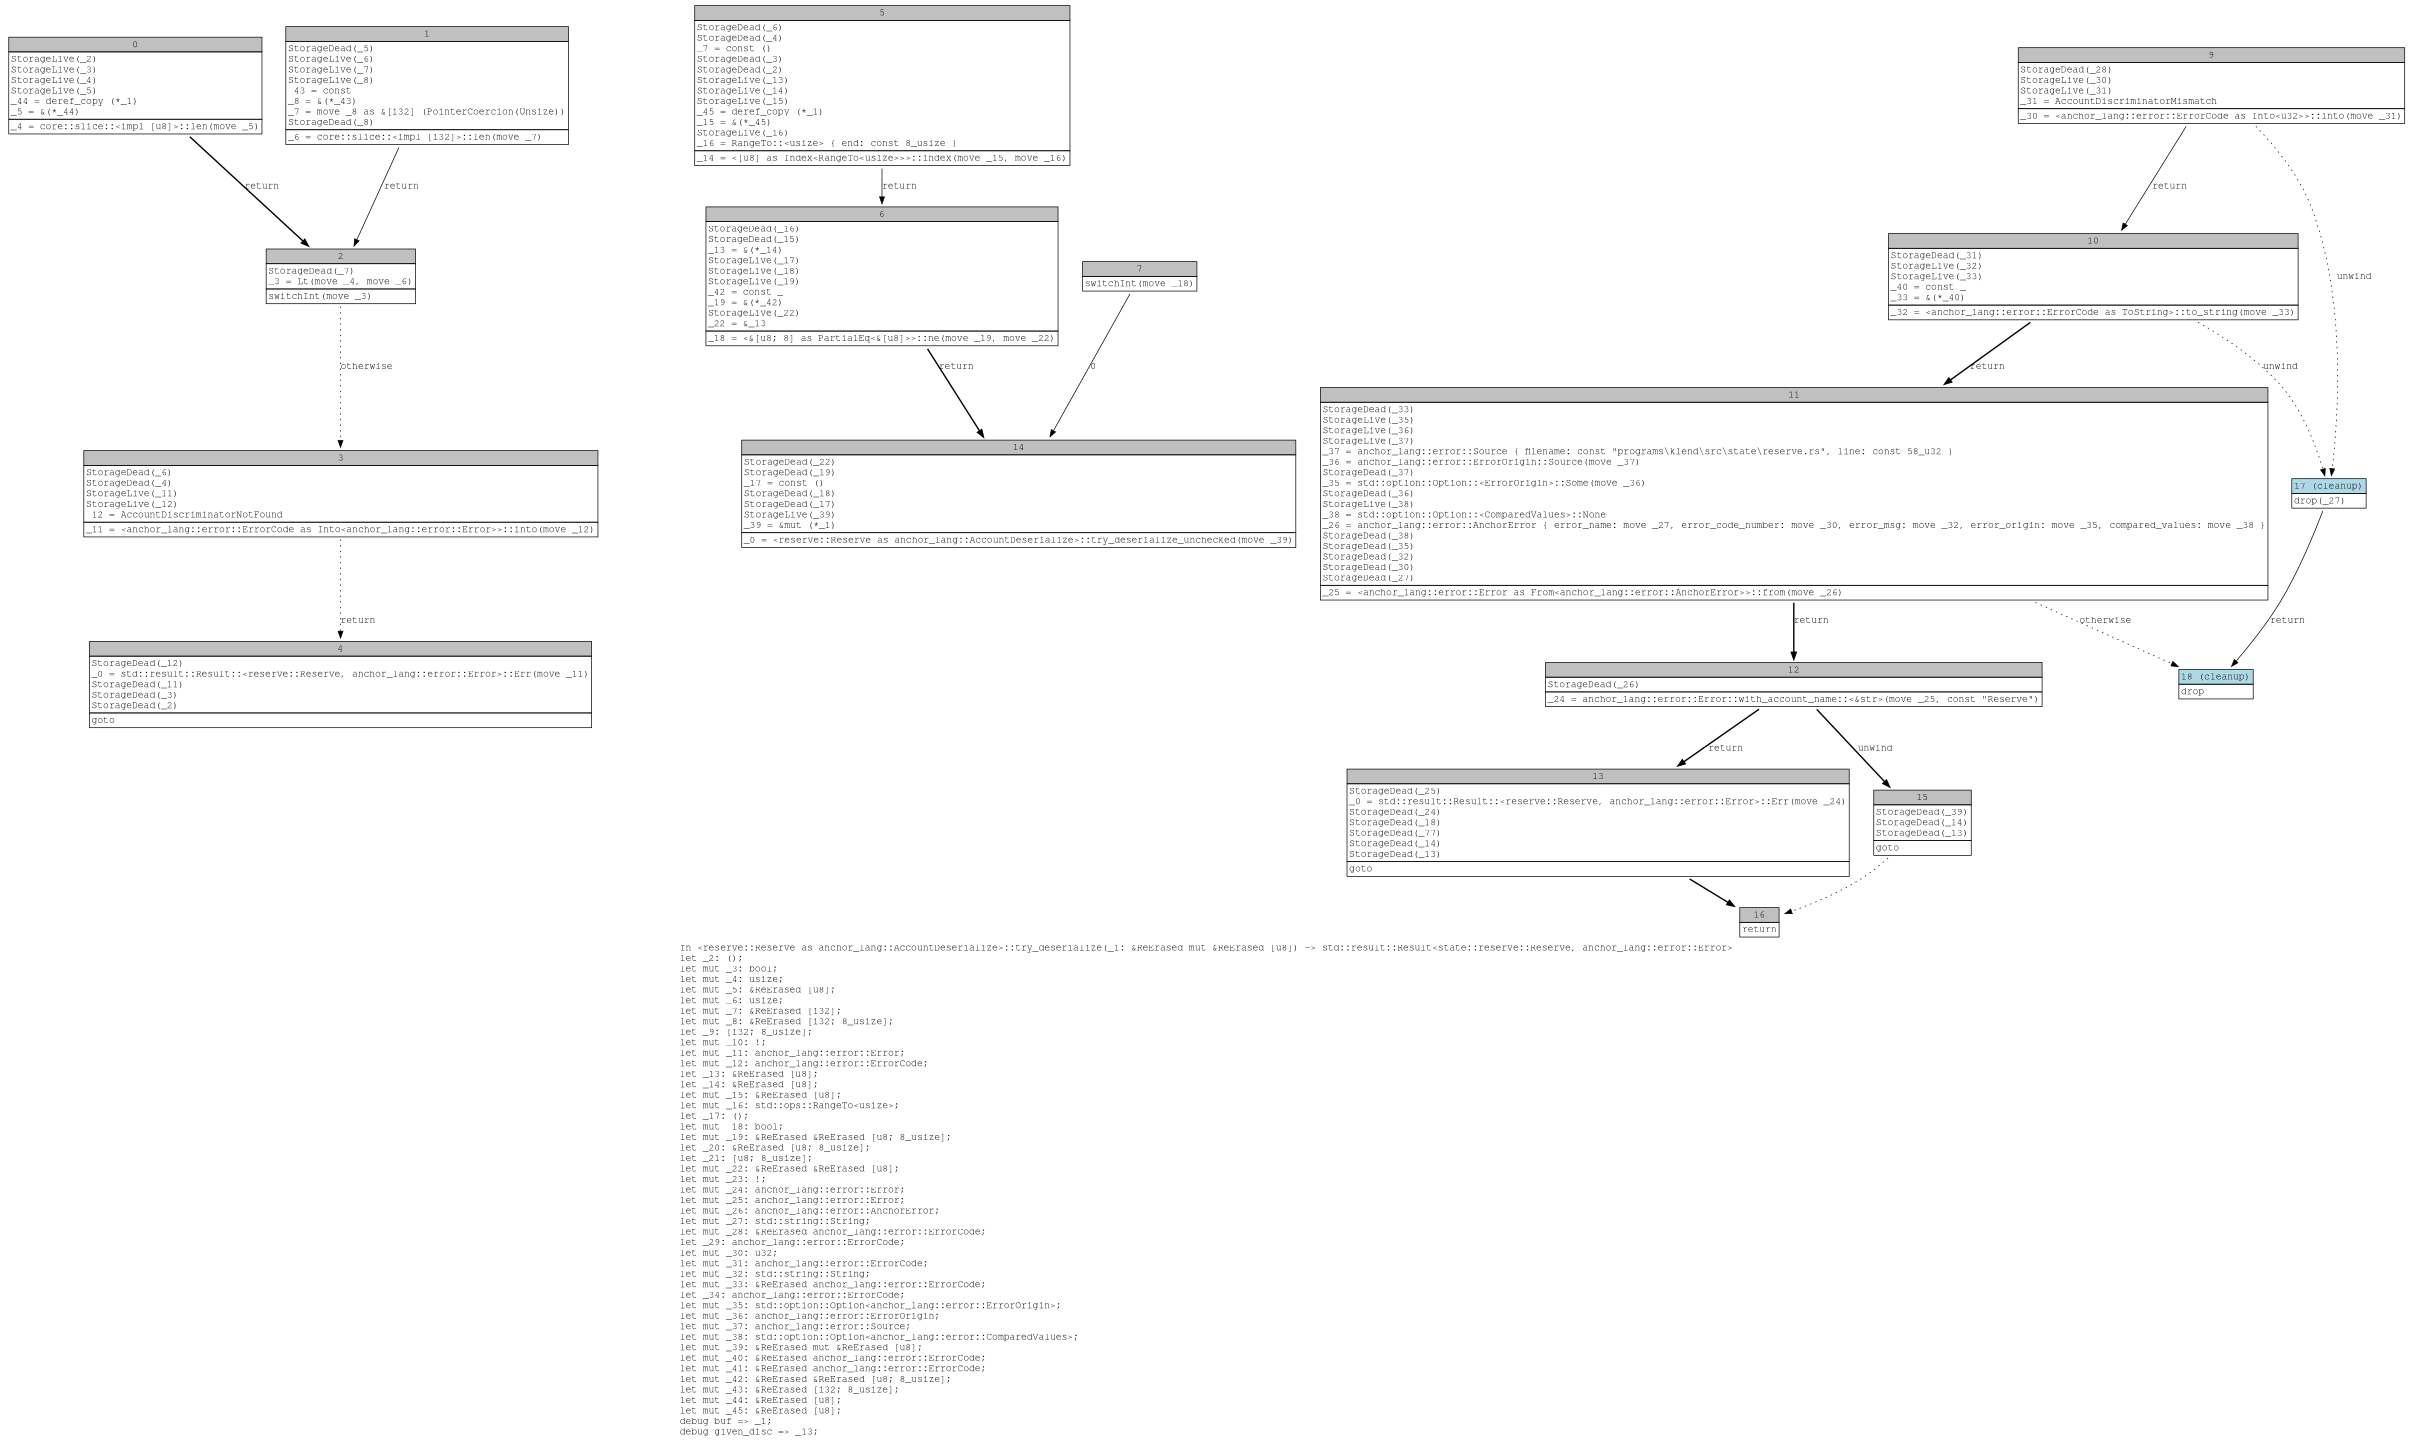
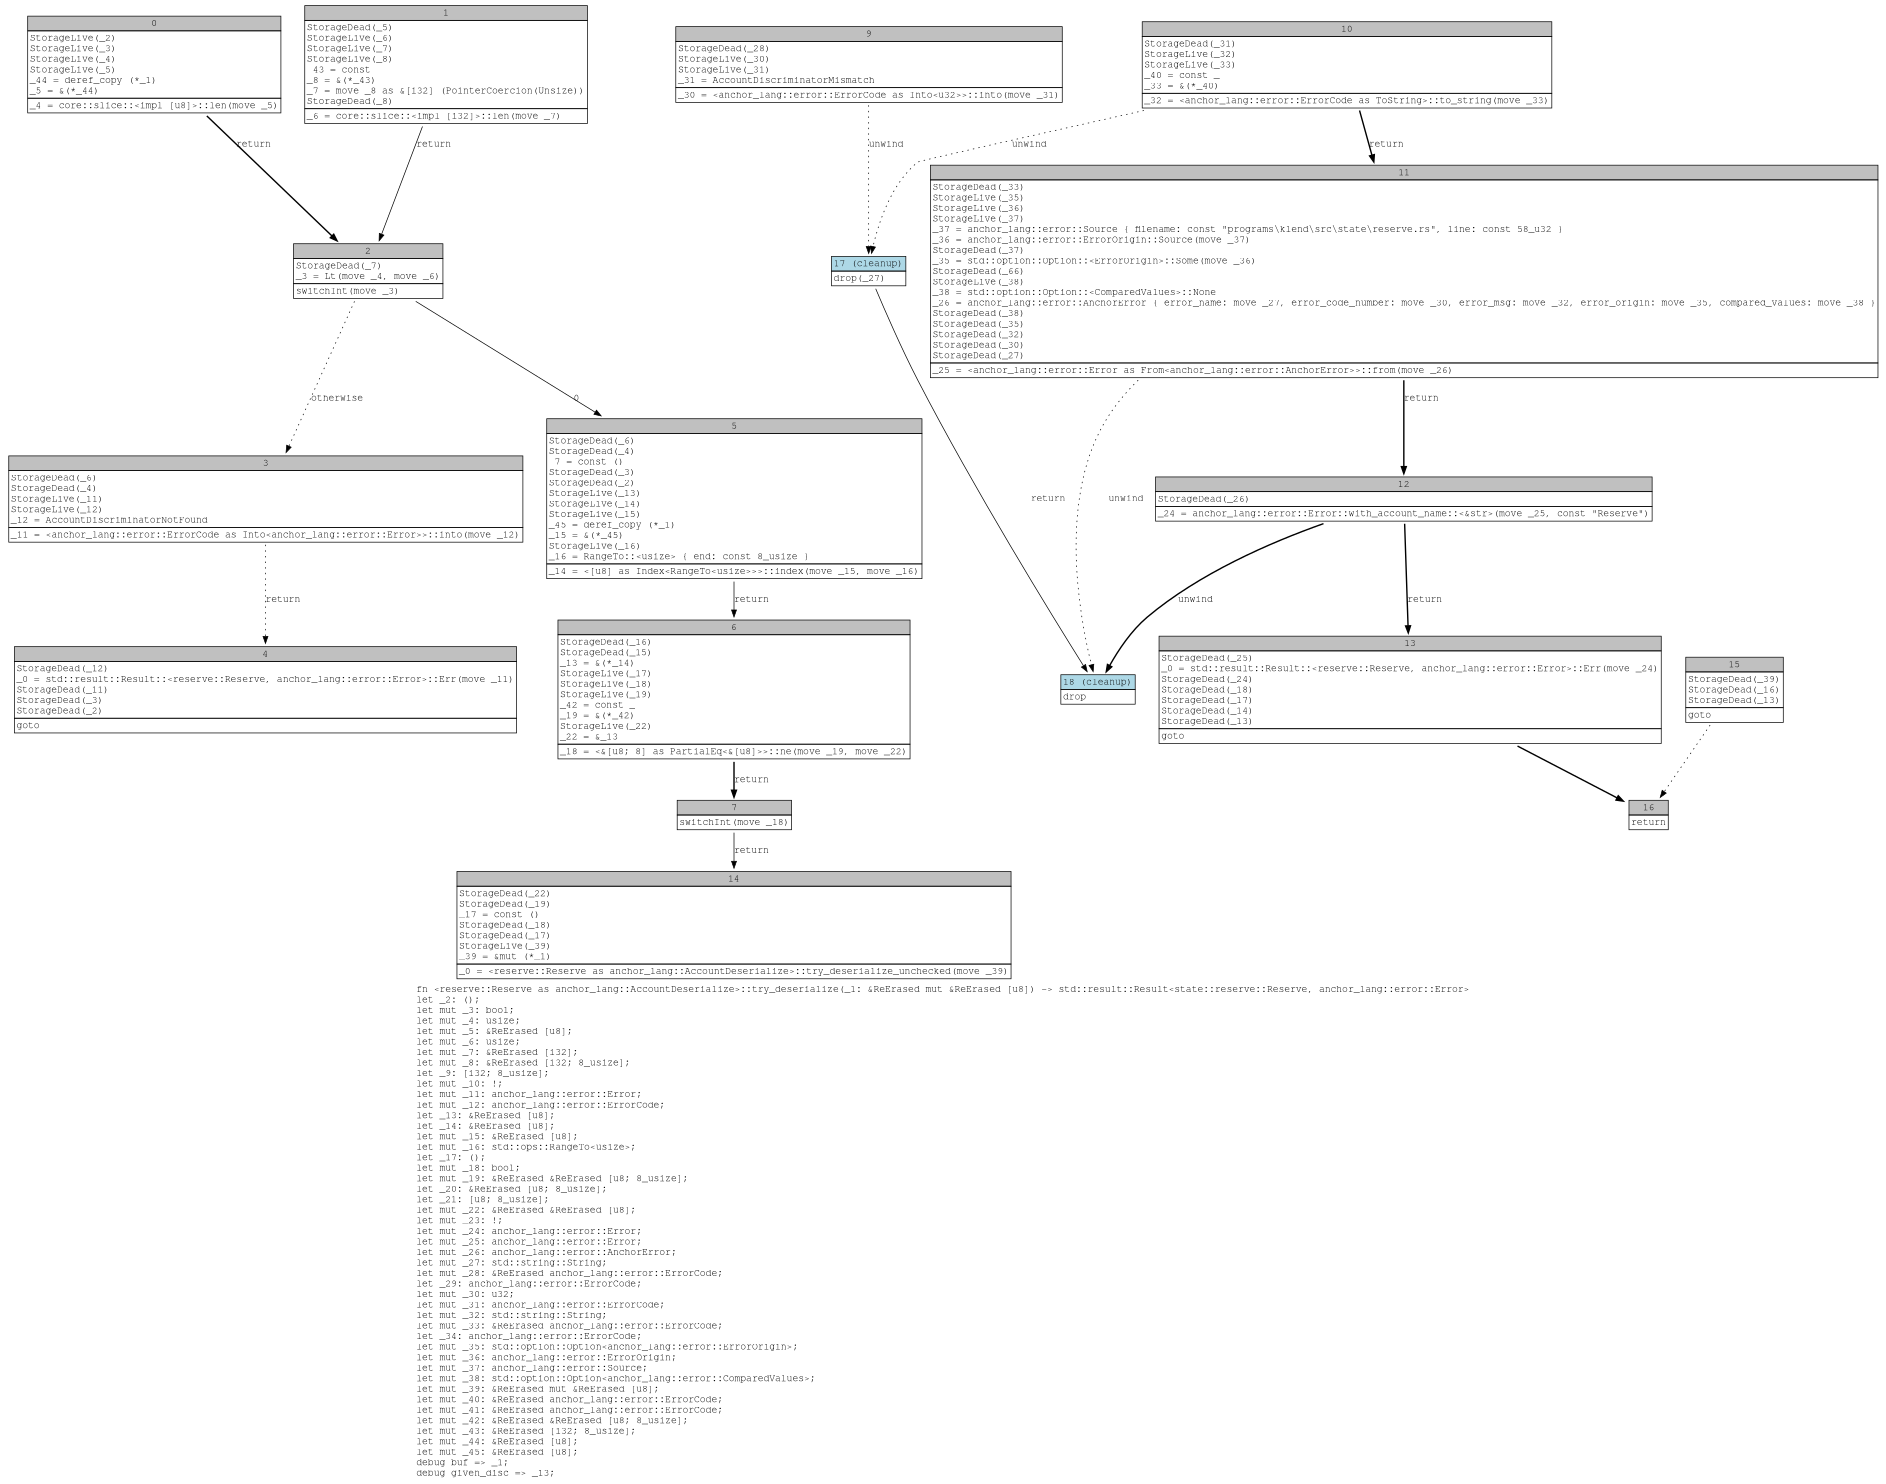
(2156, 175) -> none
none -> (505, 357)
(1093, 366) -> (752, 850)
(954, 390) -> (734, 776)
(1369, 493) -> (979, 271)
(2106, 620) -> (1126, 499)
(1851, 746) -> (1204, 578)
(1923, 822) -> (1735, 689)
(1396, 833) -> (1208, 700)
